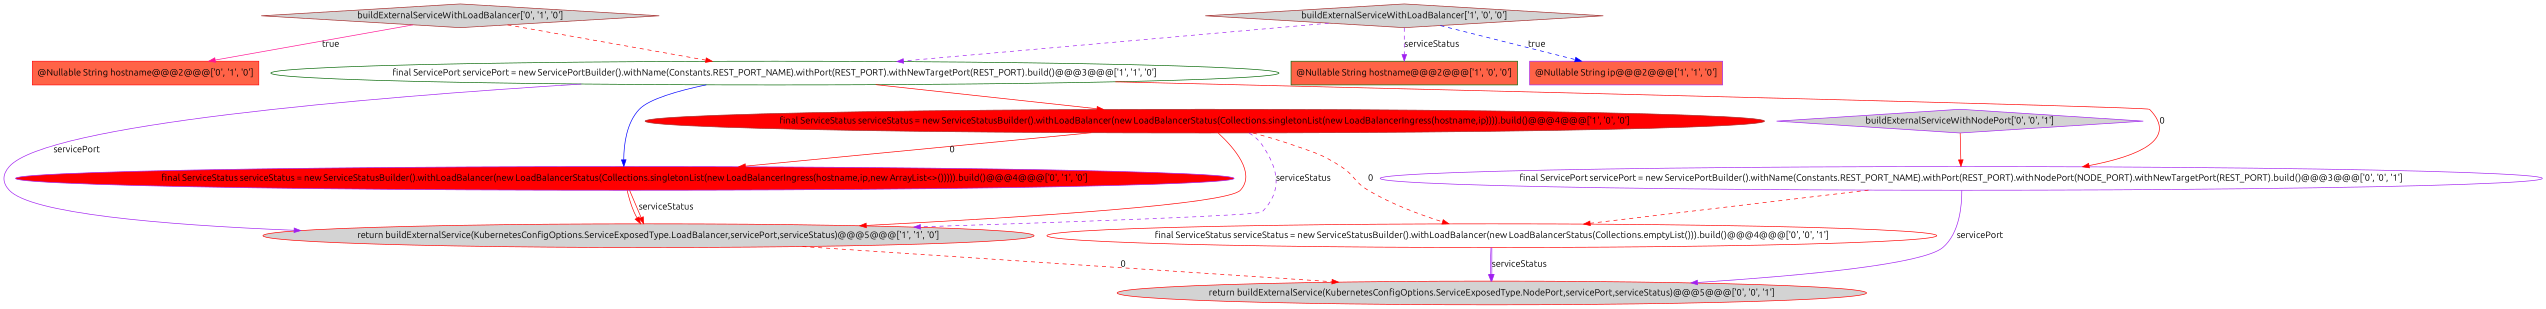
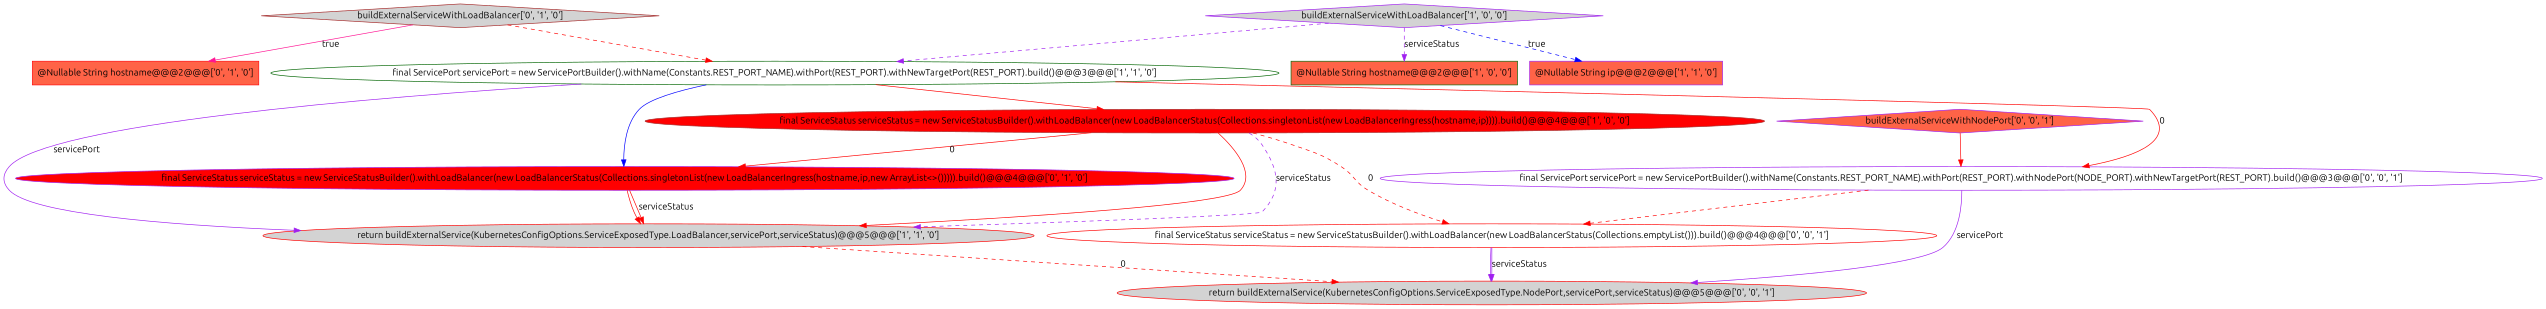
(1404, 16) -> (1404, 16)
(1960, 121) -> (1960, 121)
